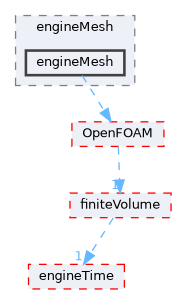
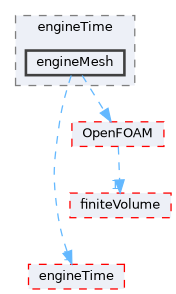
(75, 28) -> (75, 28)
(102, 236) -> (55, 163)
